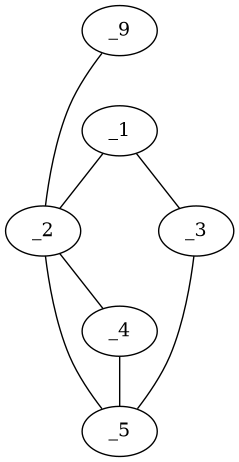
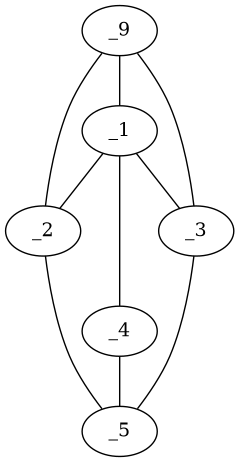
none -> (120, 81)
none -> (177, 125)
(81, 281) -> (120, 231)
